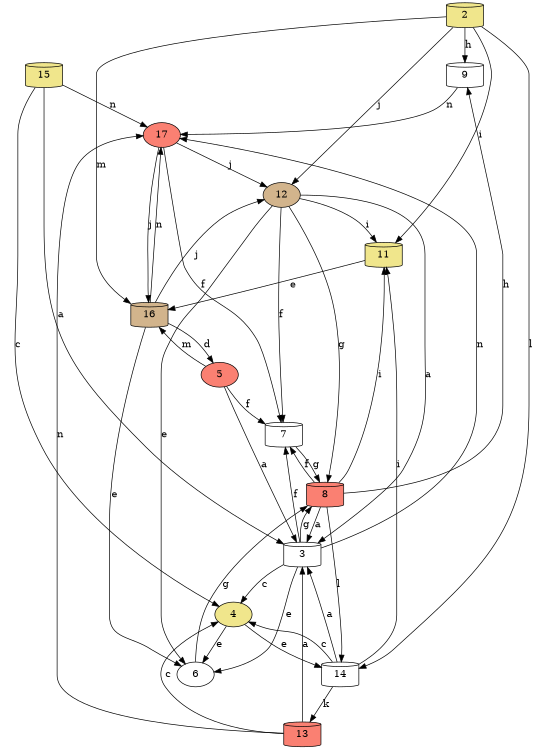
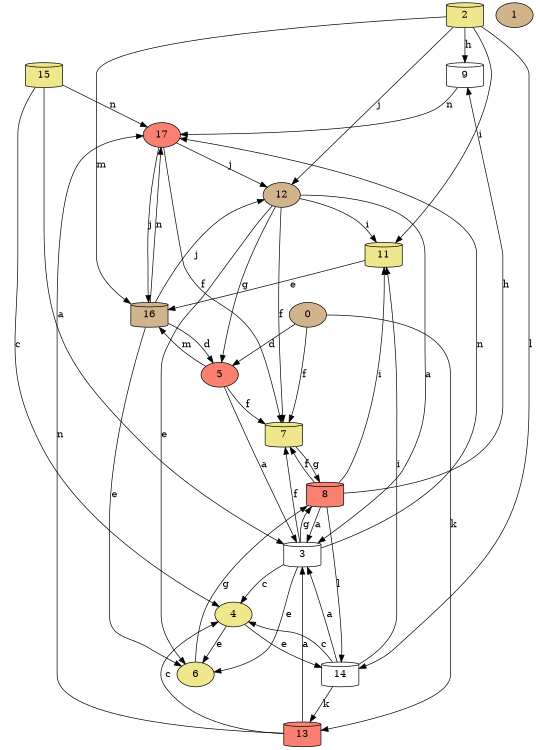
none -> (515, 15)
none -> (308, 315)
(338, 336) -> (242, 279)
(284, 435) -> (284, 435)
(196, 674) -> (196, 674)
